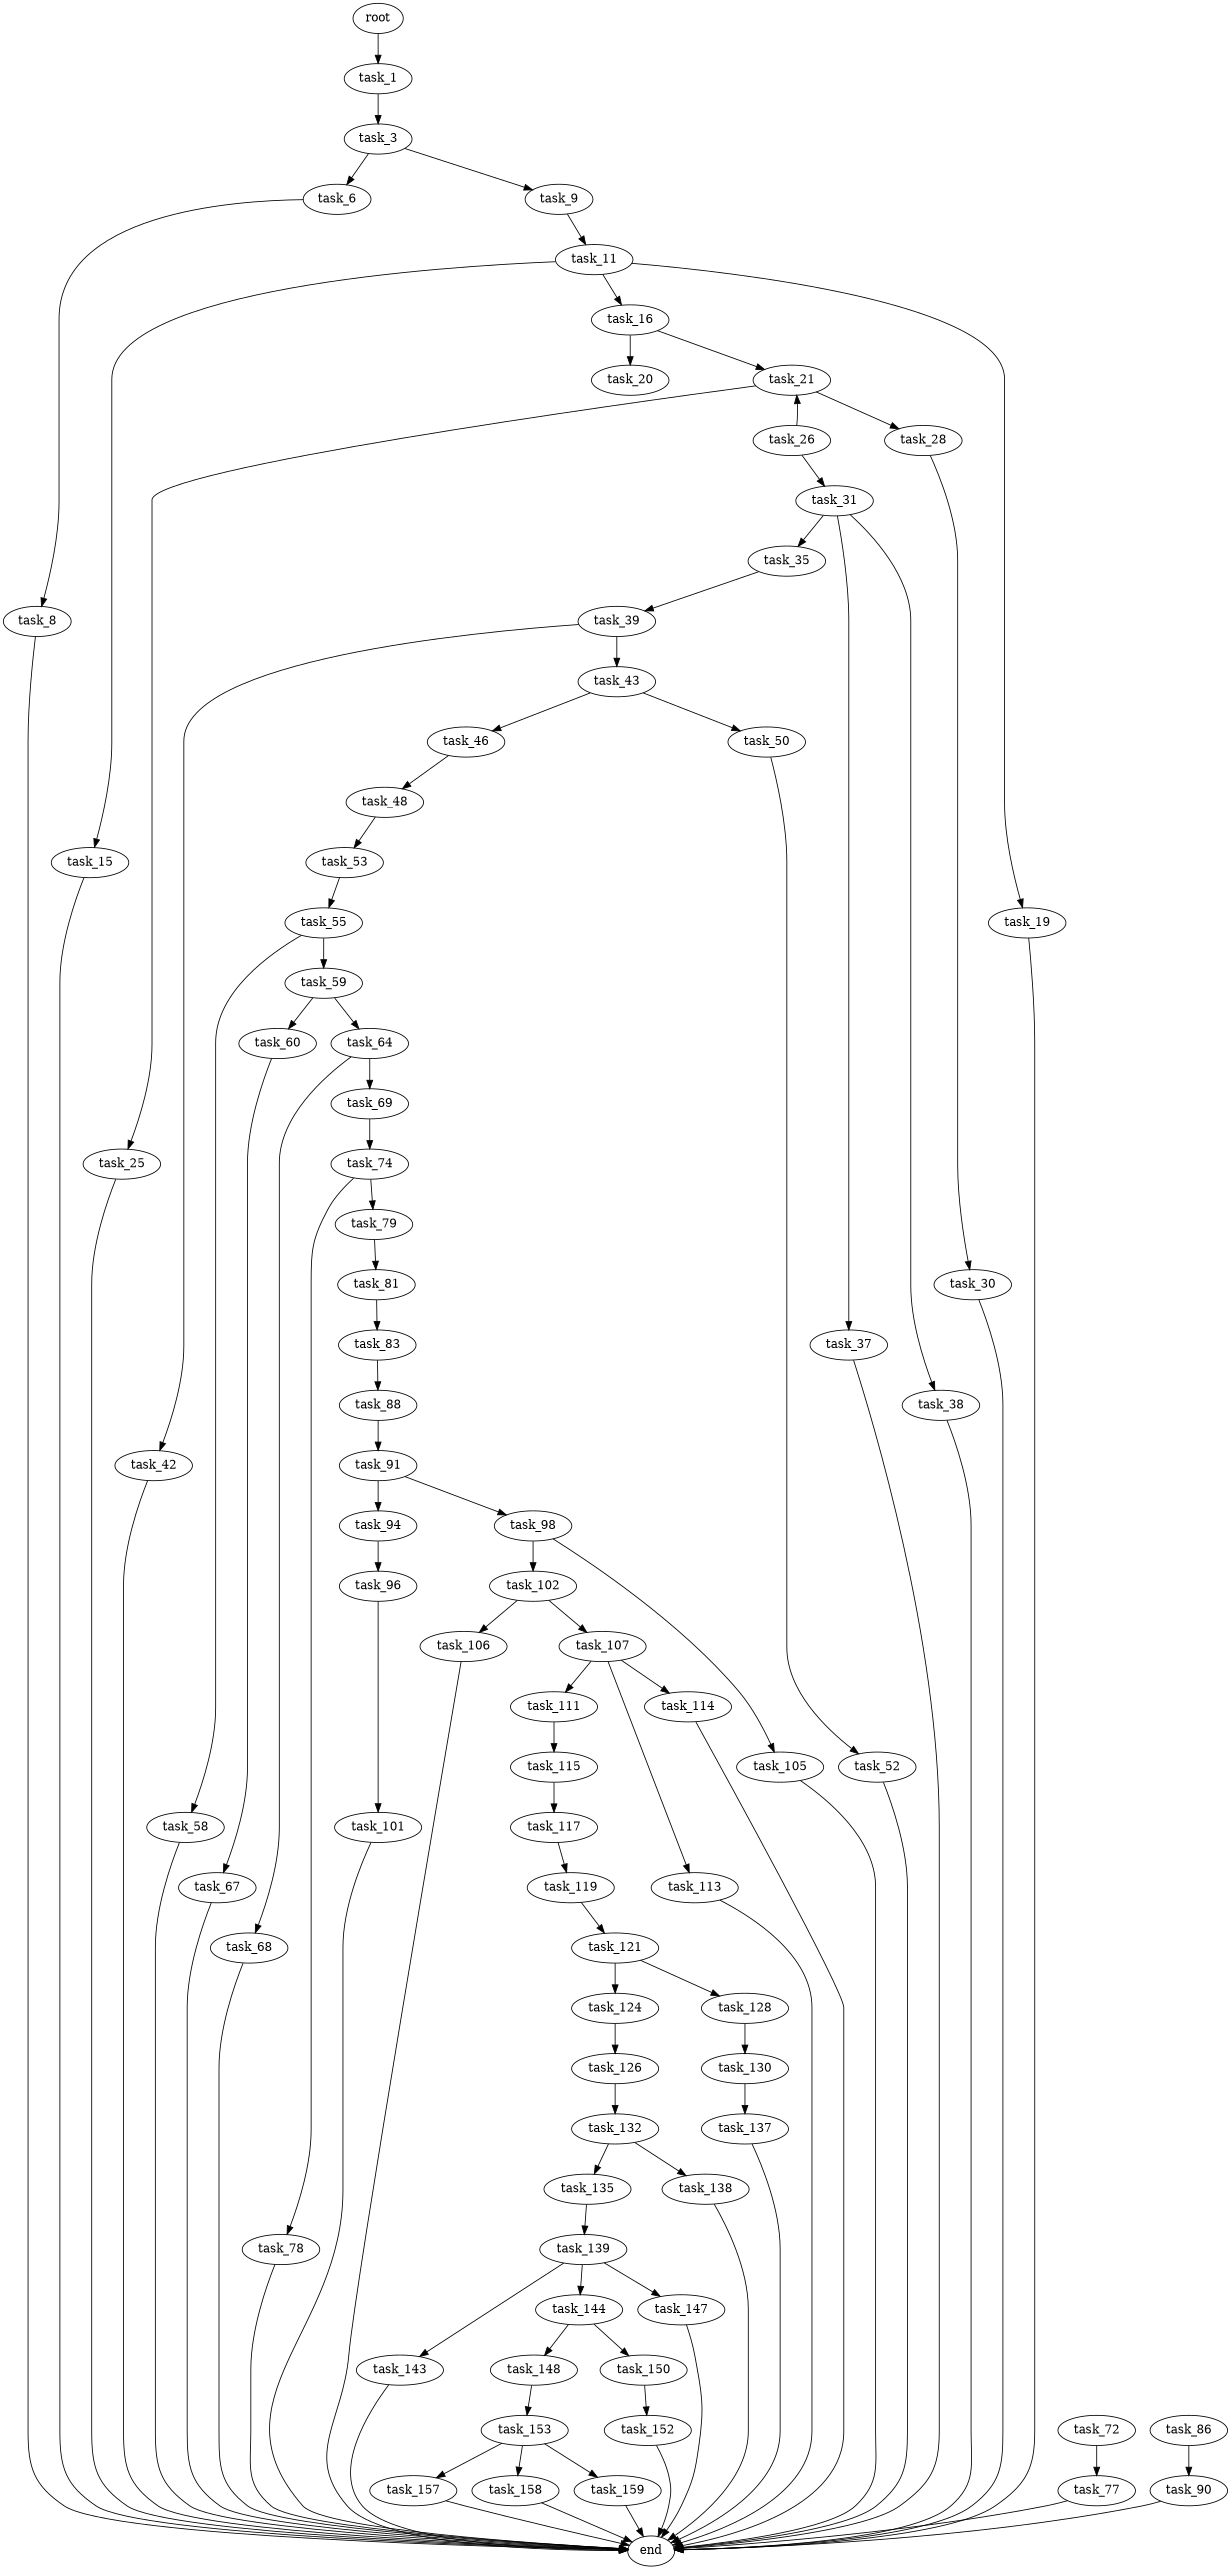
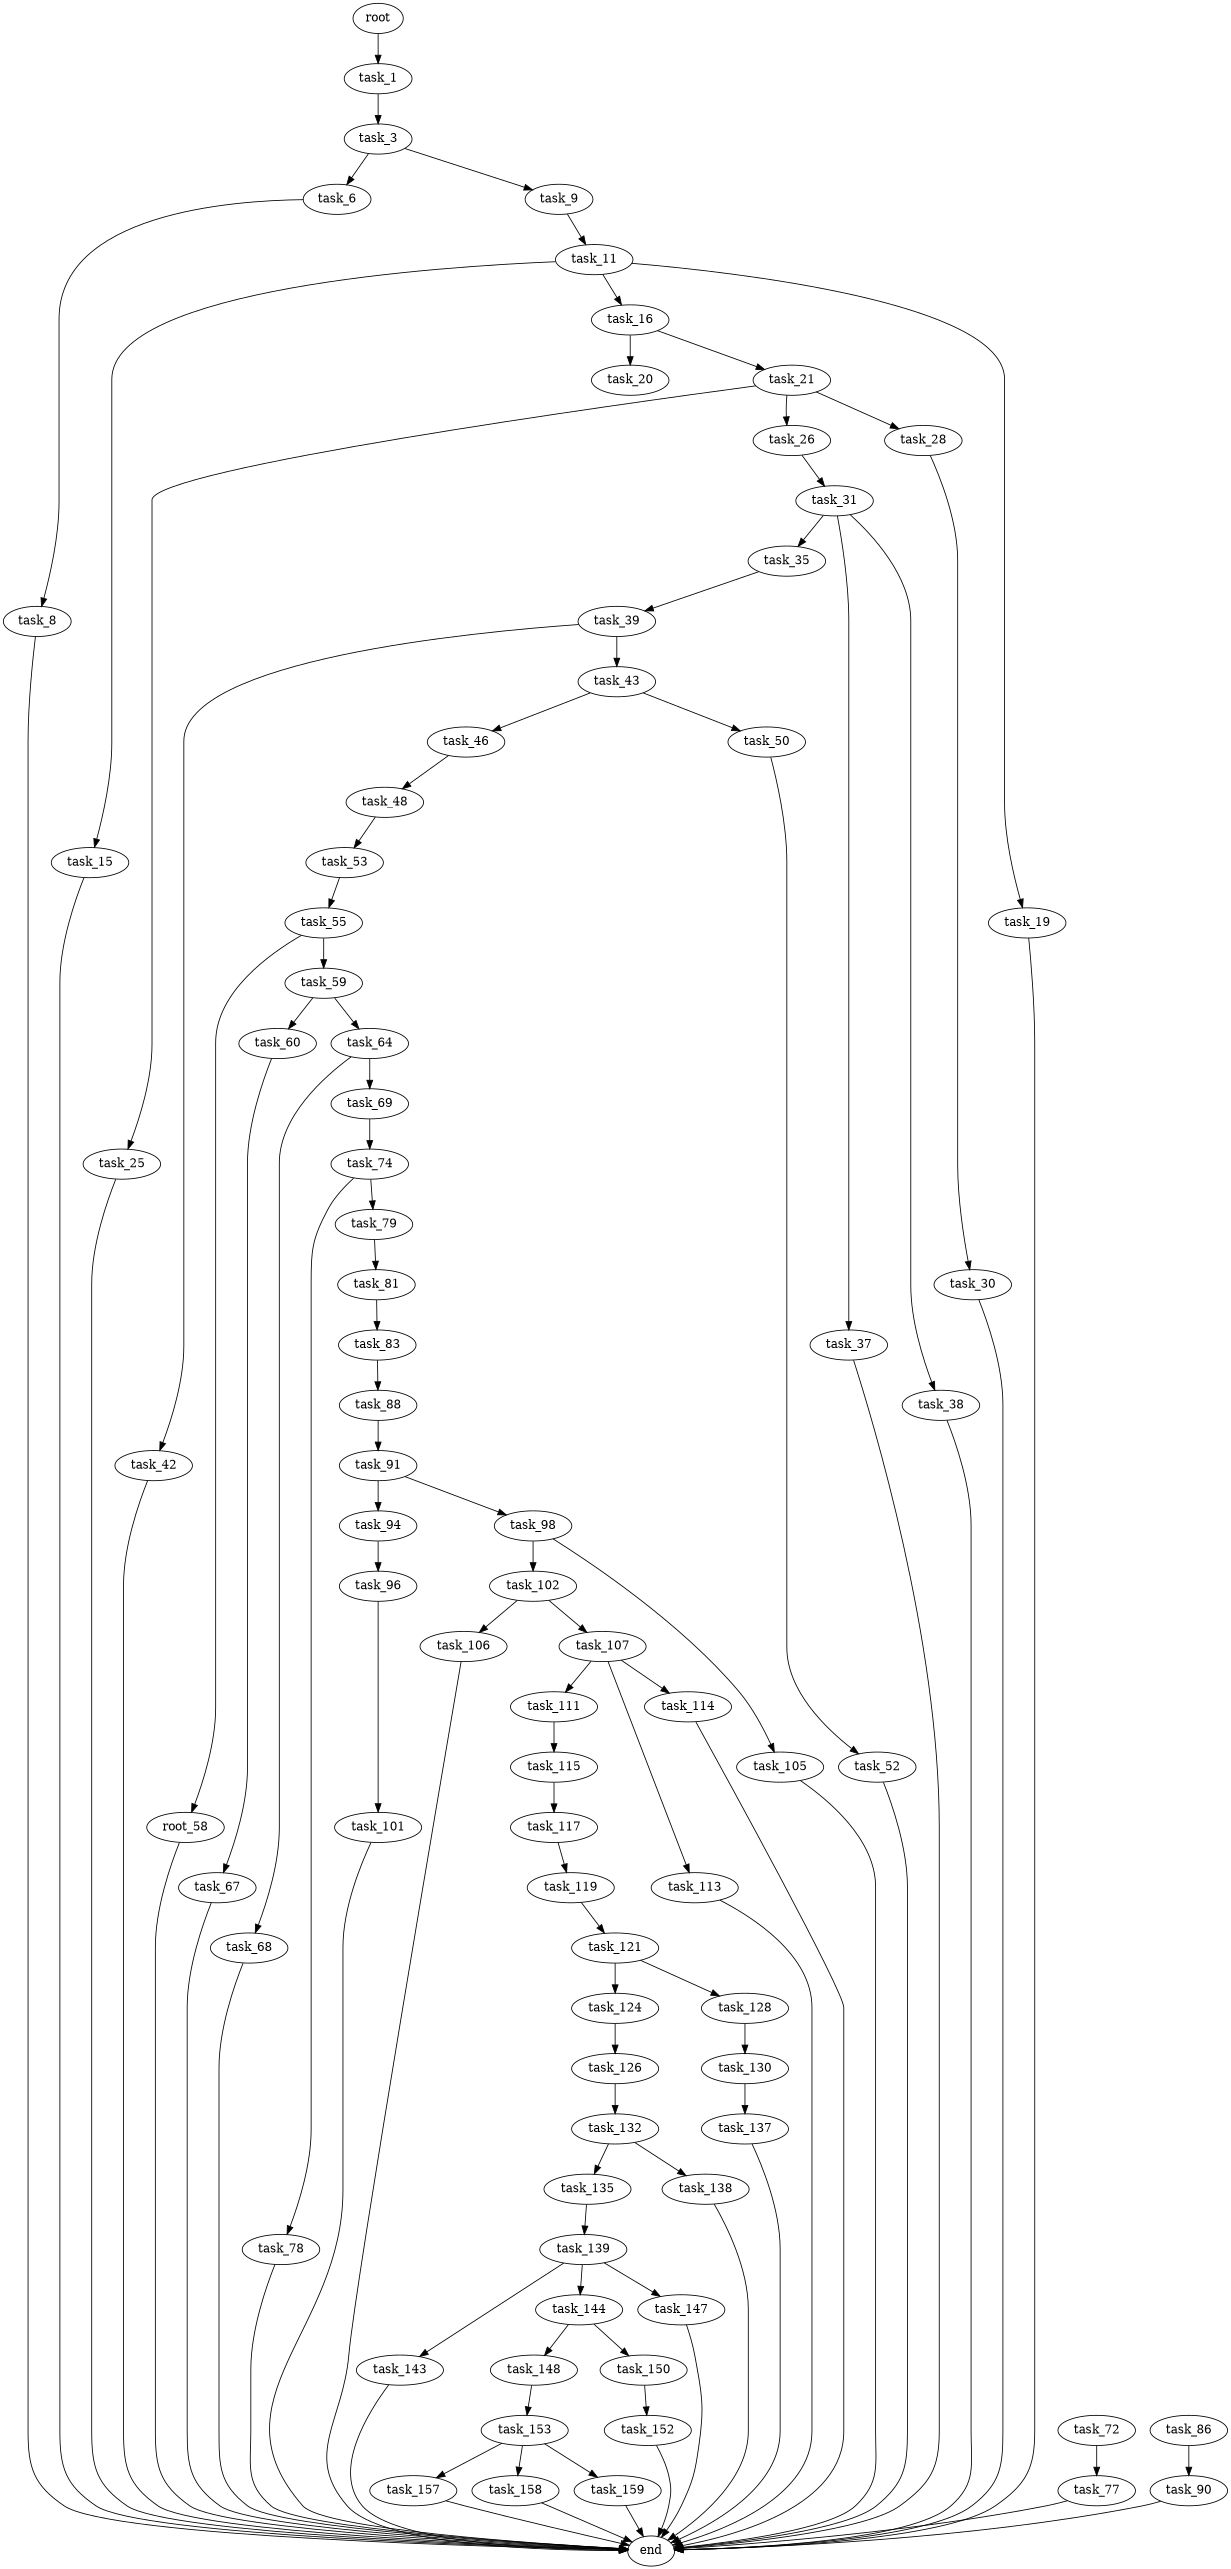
(797, 414) -> (786, 406)
(186, 1827) -> (186, 1827)
